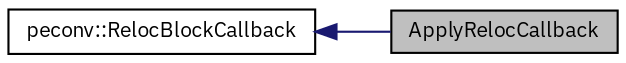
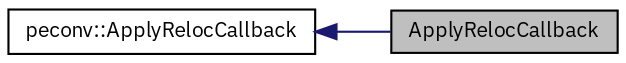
(162, 32) -> (162, 32)
